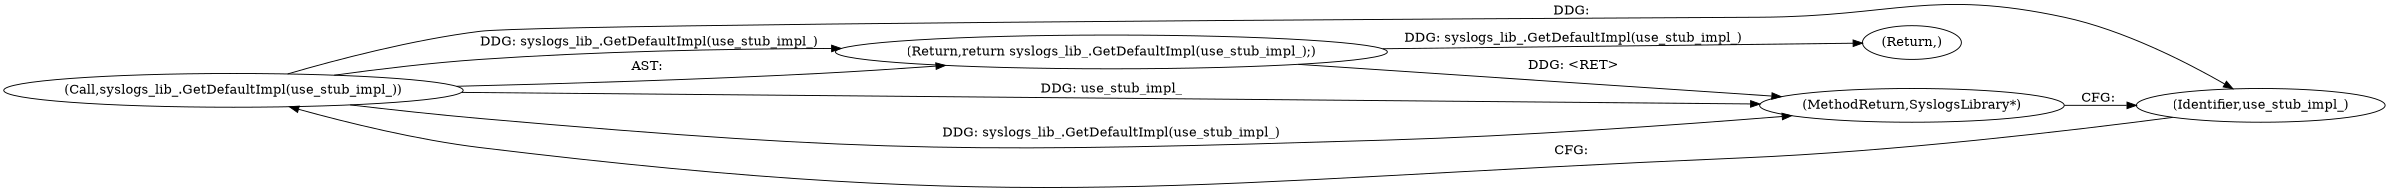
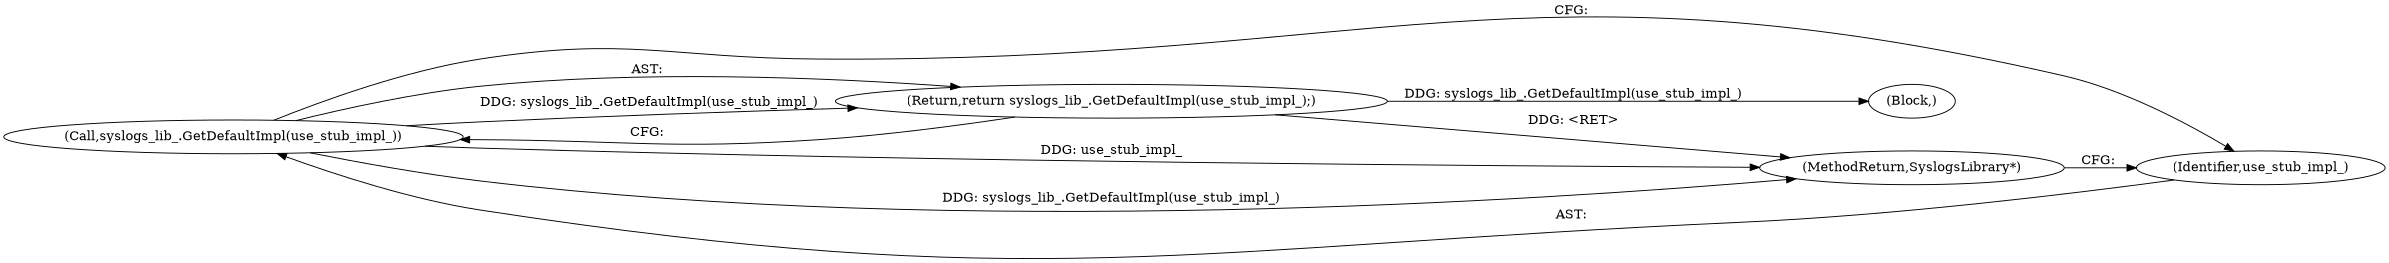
(1574, 11) -> (1574, 11)
(1912, 43) -> (1912, 101)
none -> (743, 143)
(1574, 151) -> (1574, 215)
